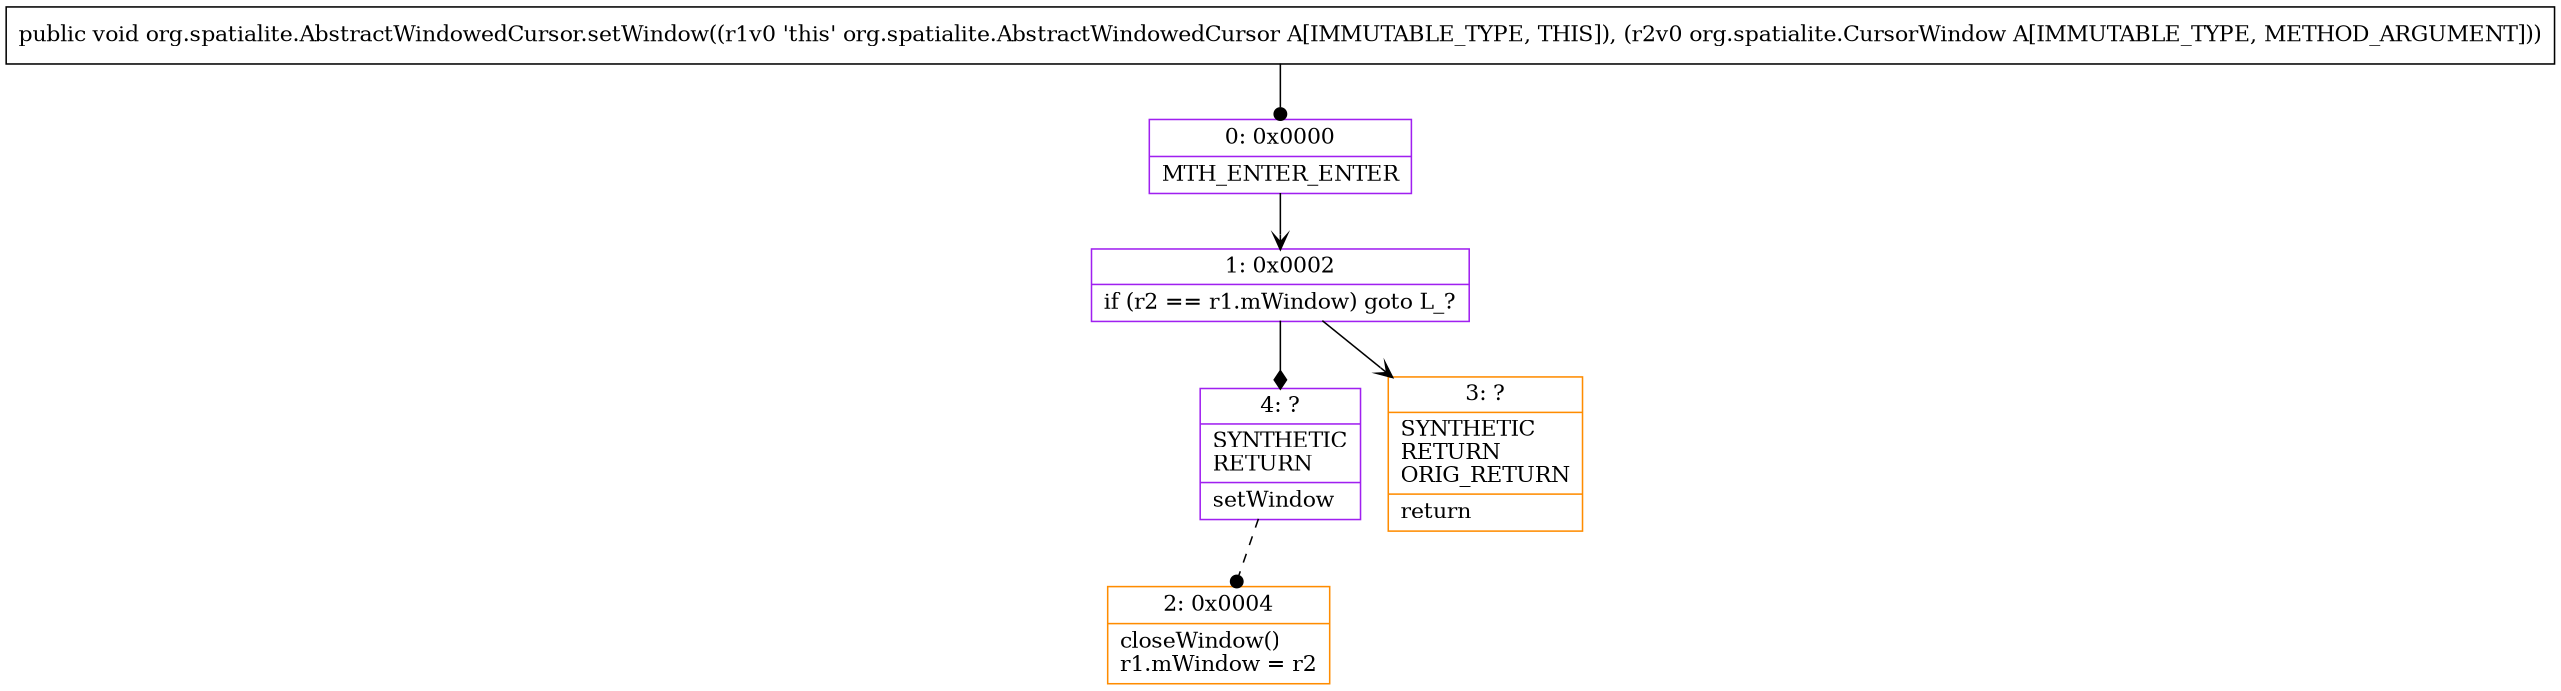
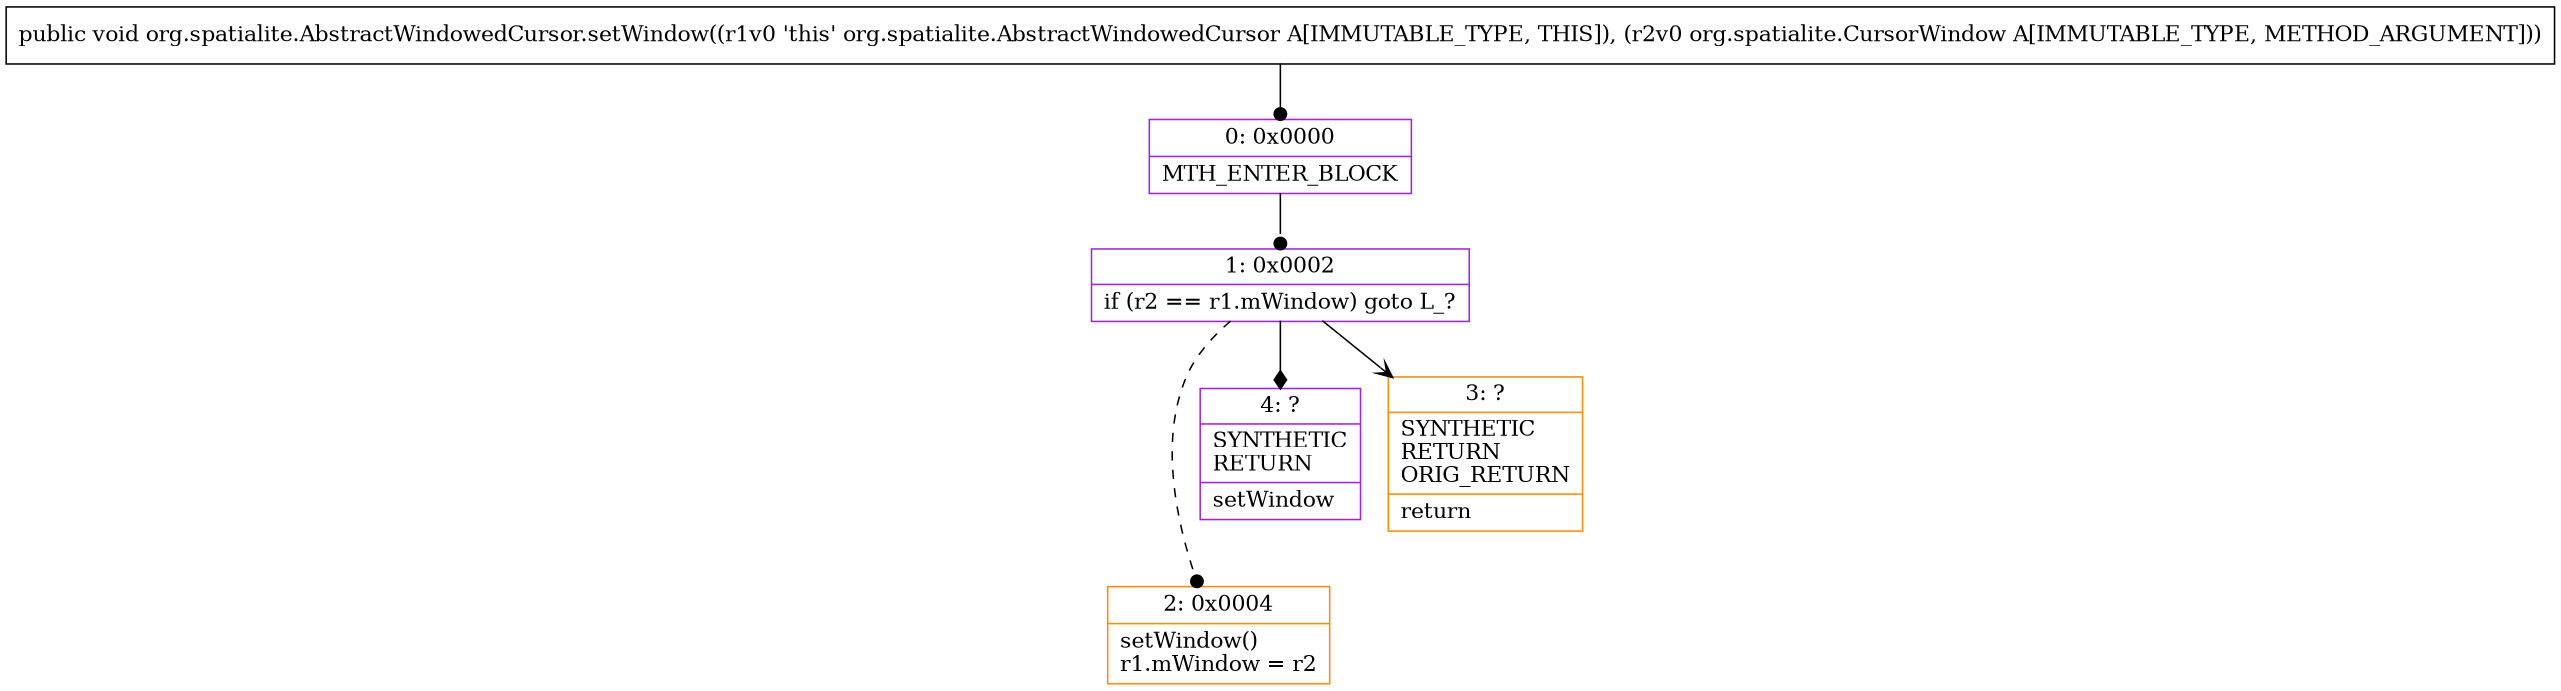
(1280, 174) -> (1280, 174)
(1280, 214) -> (1280, 214)
(1249, 547) -> (1173, 441)
(1200, 641) -> (1189, 641)
